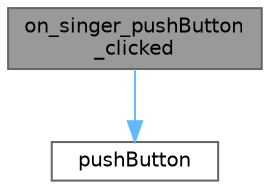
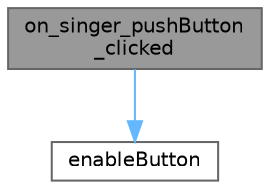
(135, 161) -> (135, 161)
